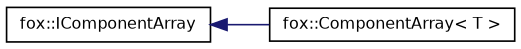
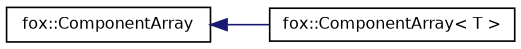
(109, 25) -> (109, 25)
